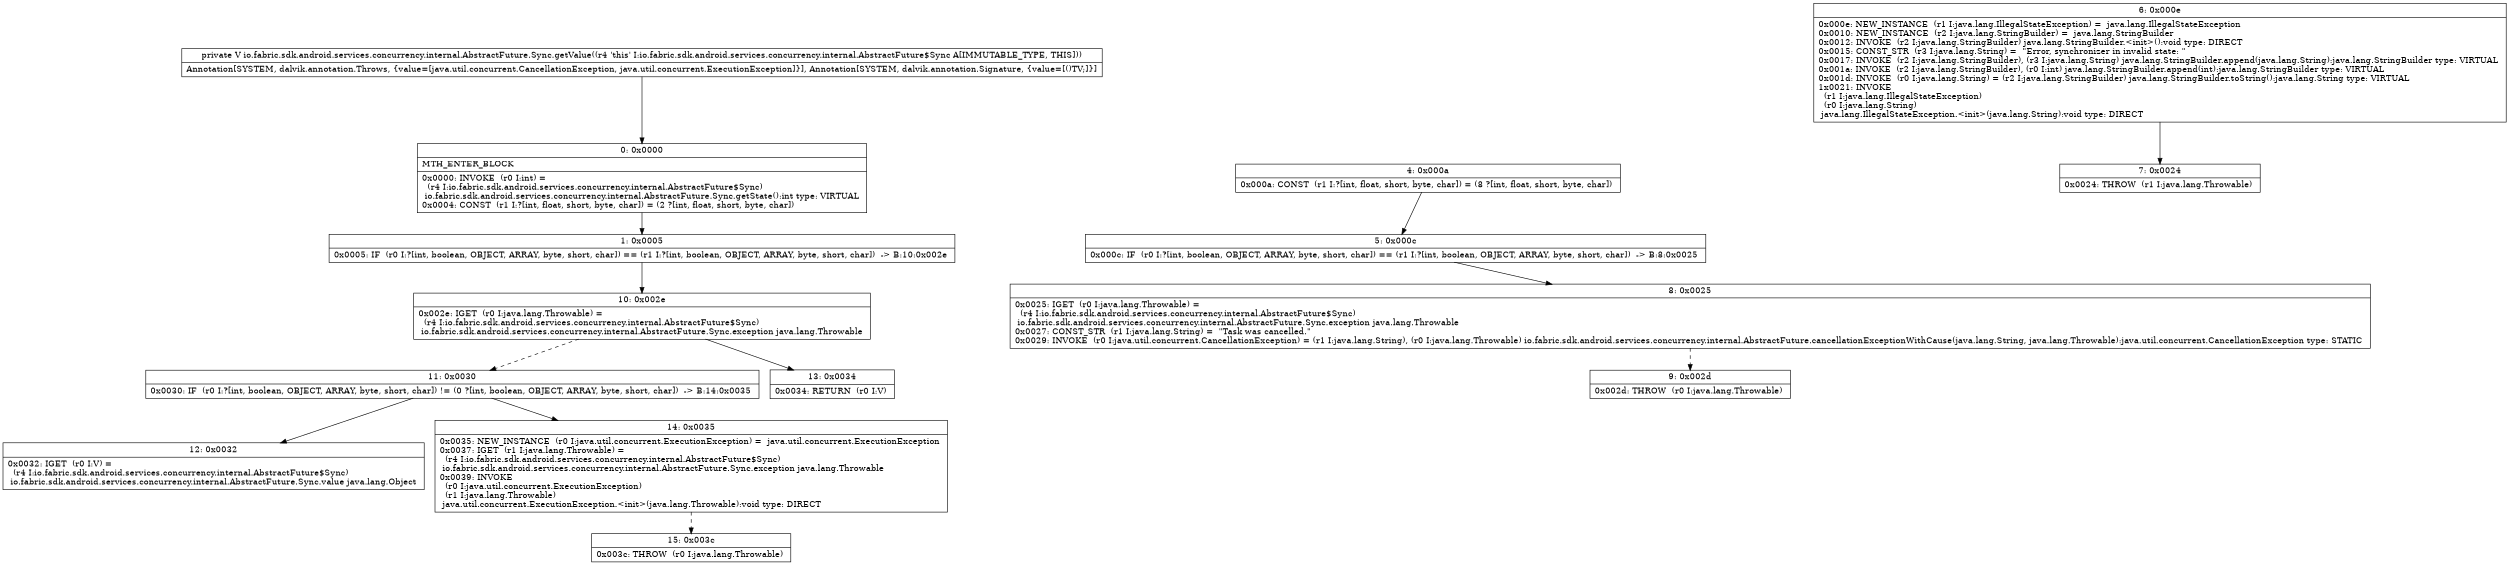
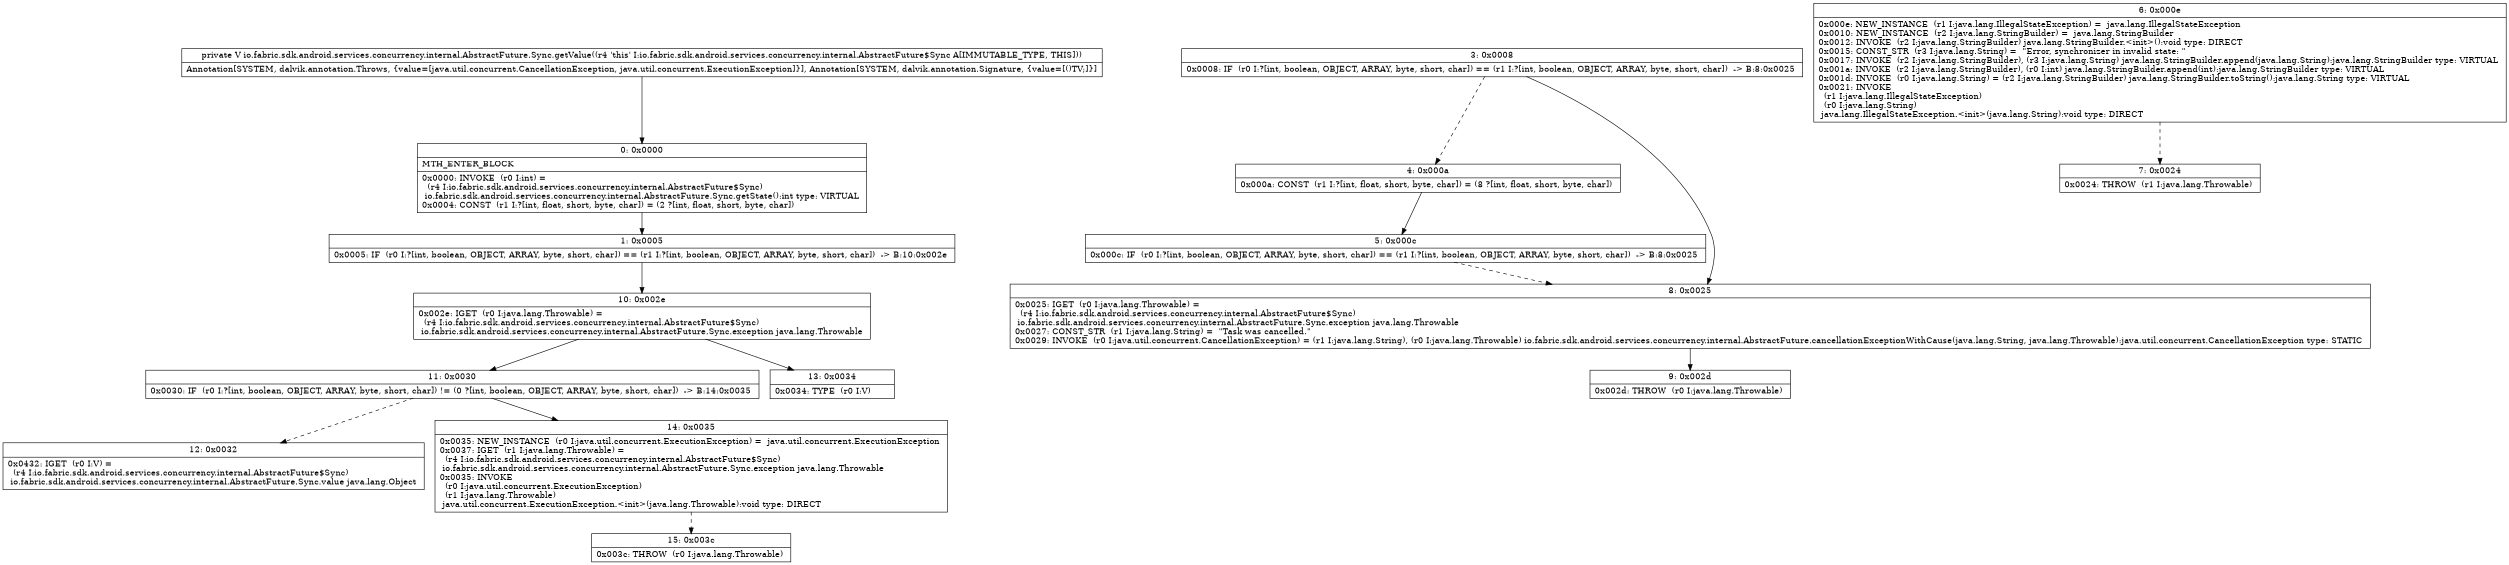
none -> (1492, 63)
(1858, 88) -> (1858, 88)
(2160, 140) -> (2160, 140)
(1500, 273) -> (1500, 273)
(537, 354) -> (537, 354)
(1690, 356) -> (1690, 356)
(832, 391) -> (824, 391)
(350, 420) -> (350, 420)
(62, 464) -> (62, 464)
(479, 478) -> (479, 478)
